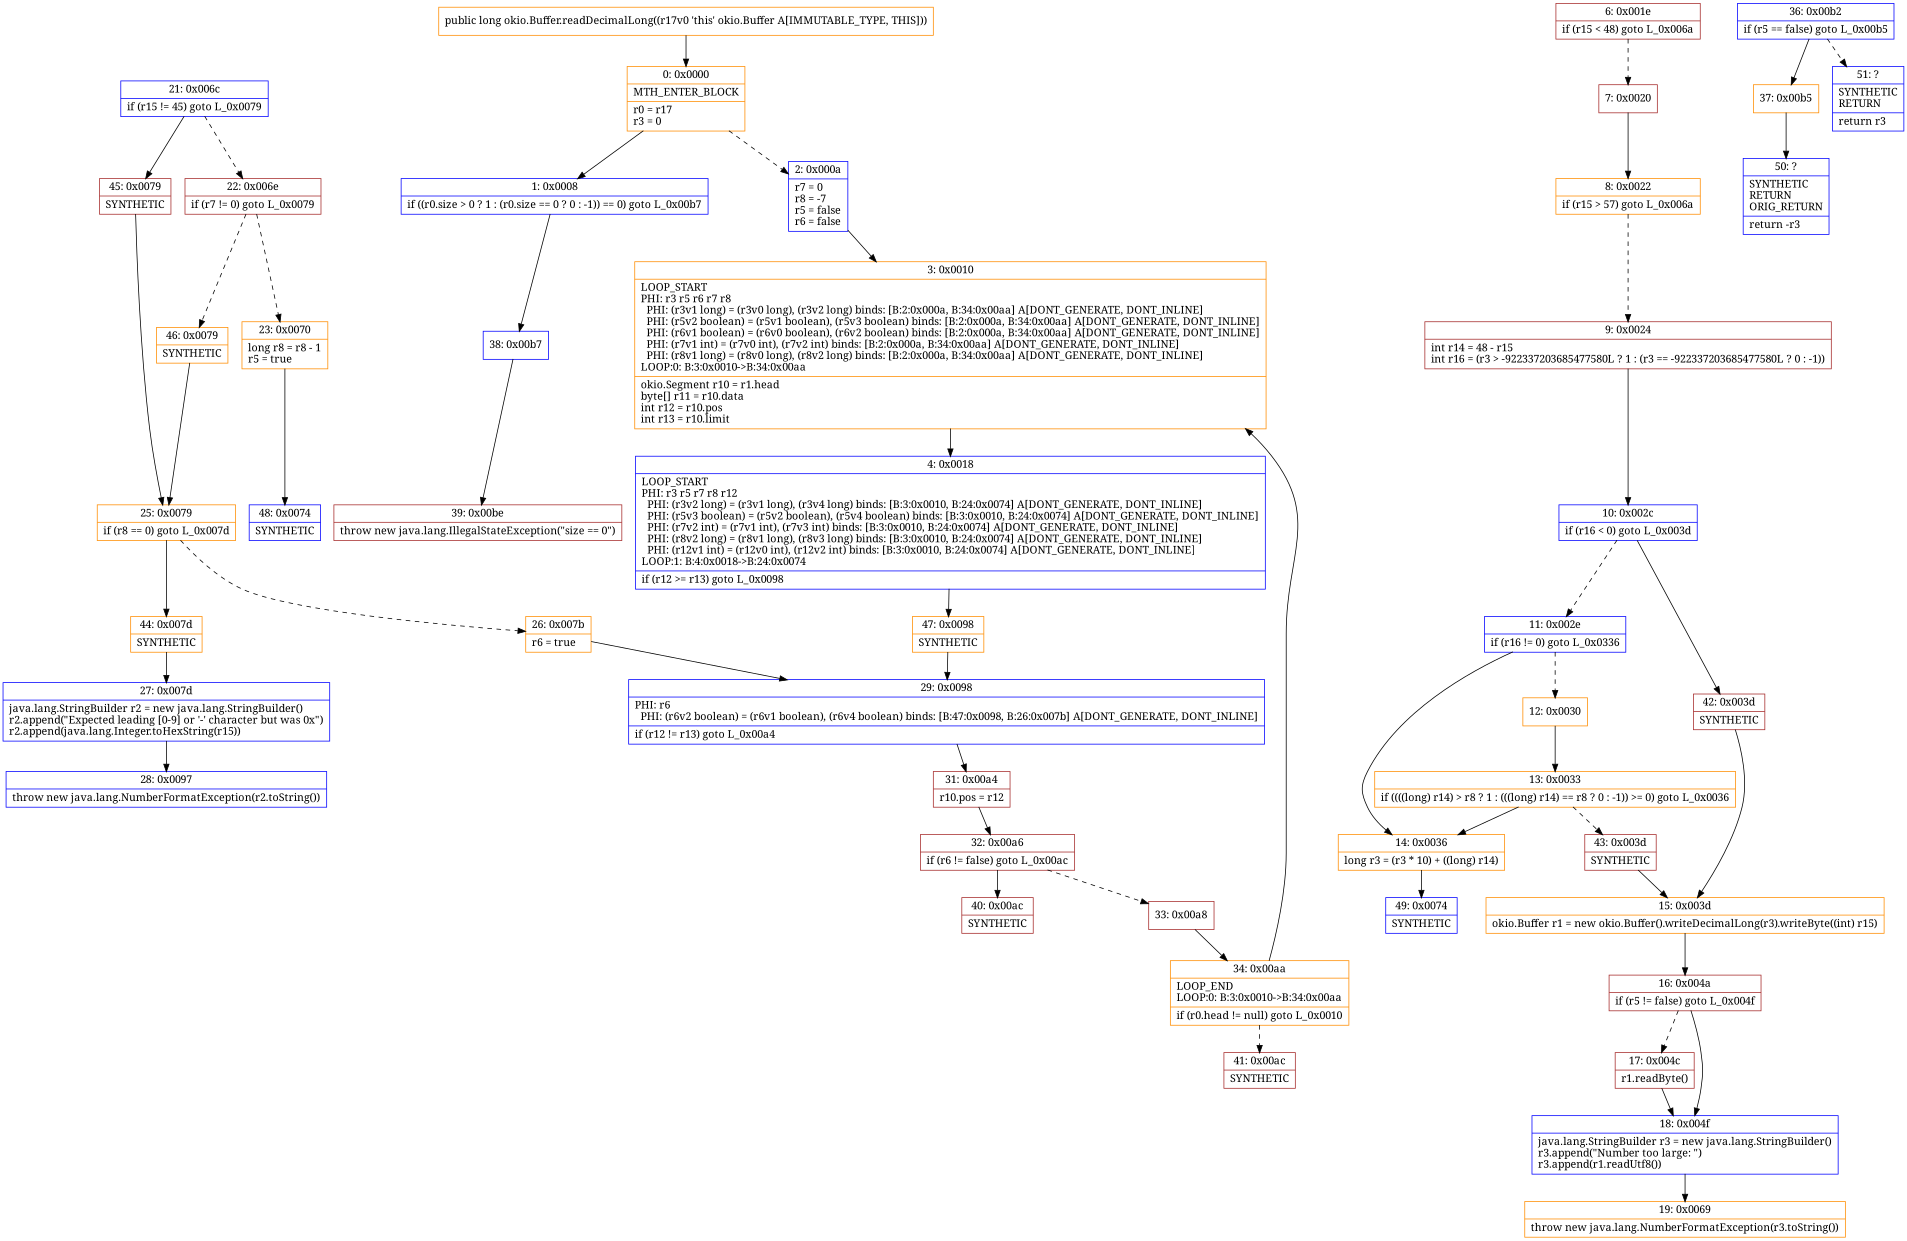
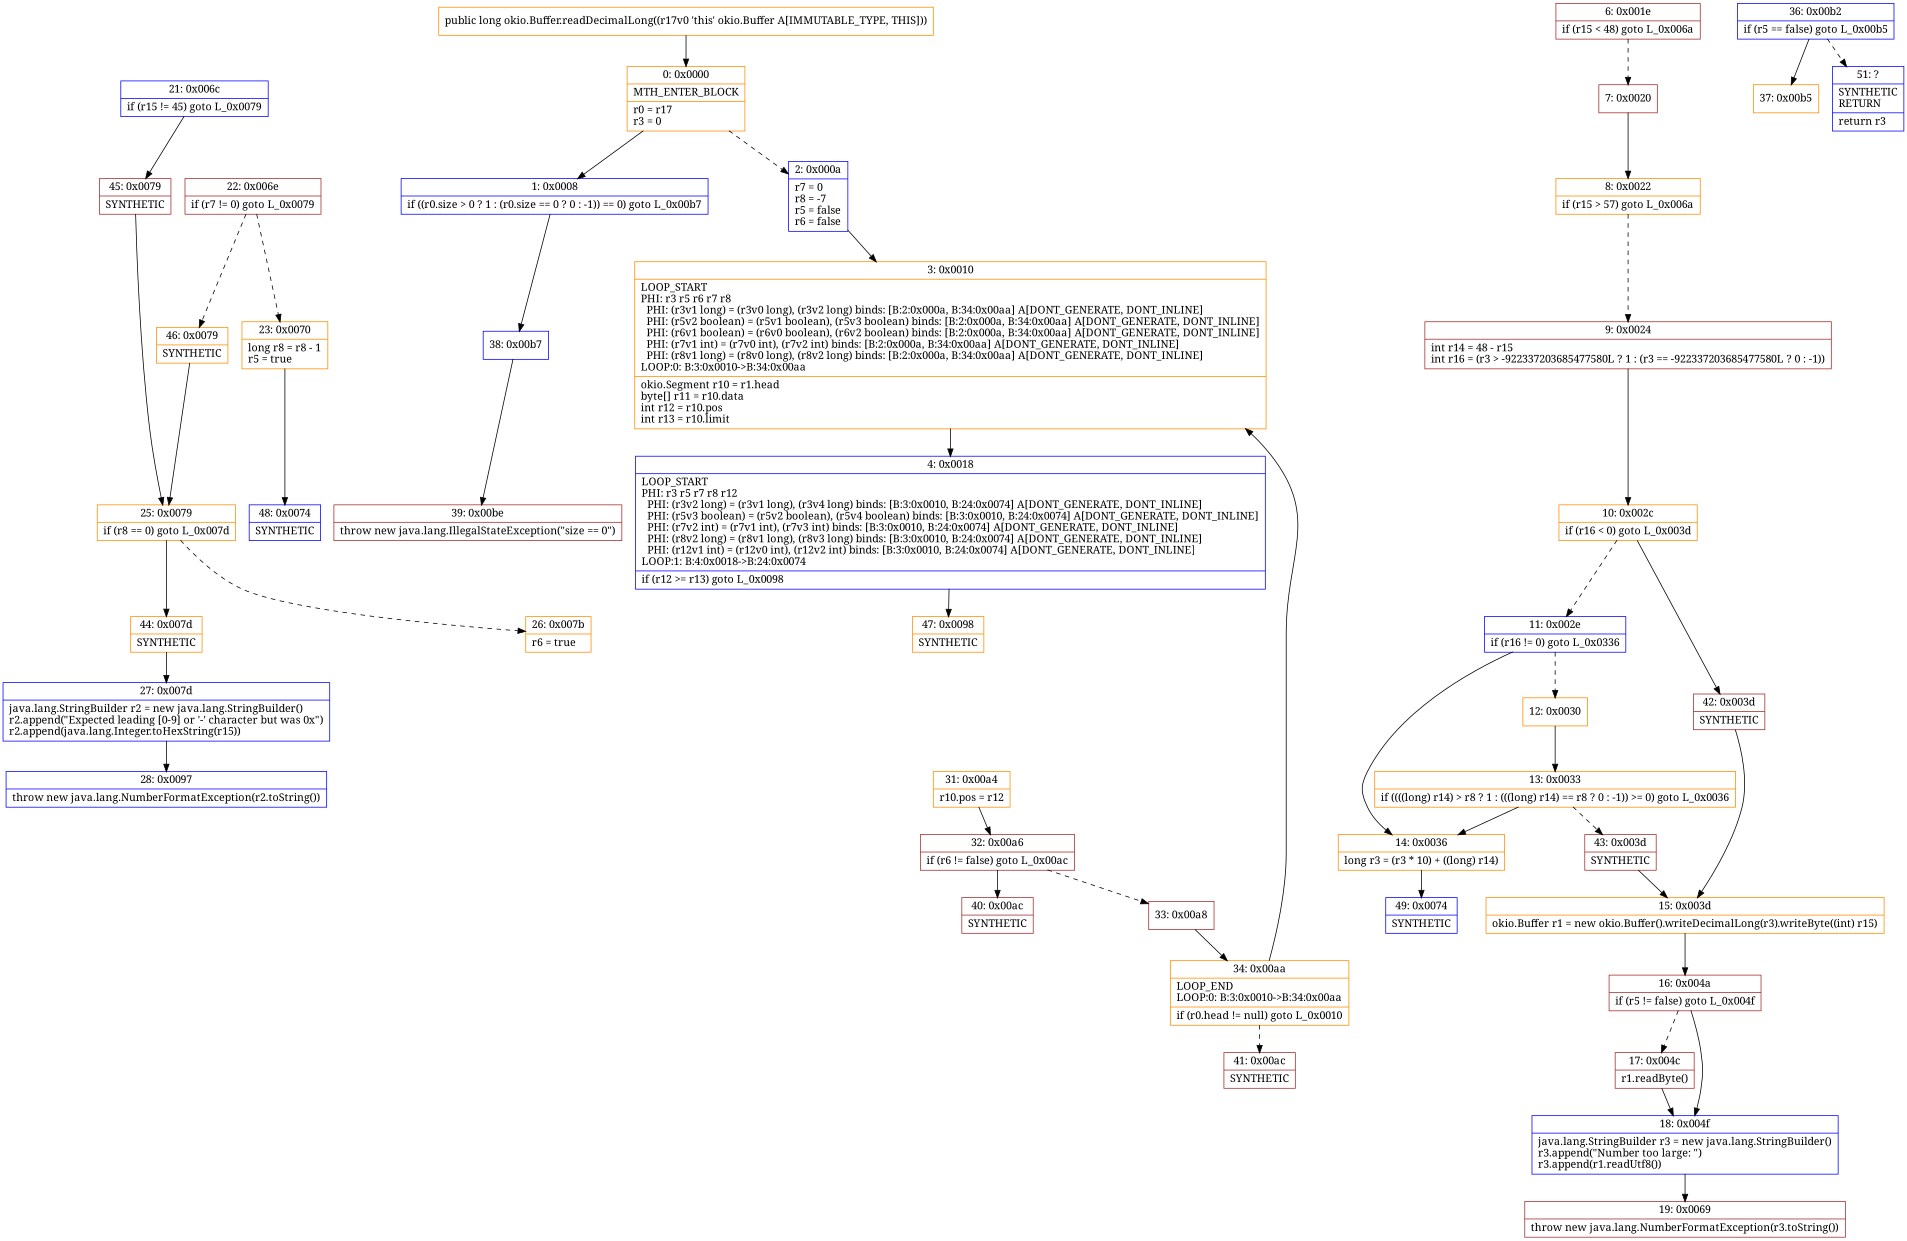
(222, 144) -> none
(1786, 196) -> none
(1628, 523) -> (1628, 523)
(947, 712) -> none
(972, 789) -> (972, 789)
(1685, 1219) -> (1685, 1219)
